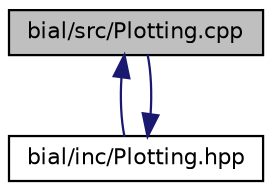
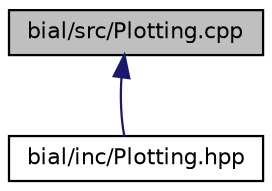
(151, 84) -> none
